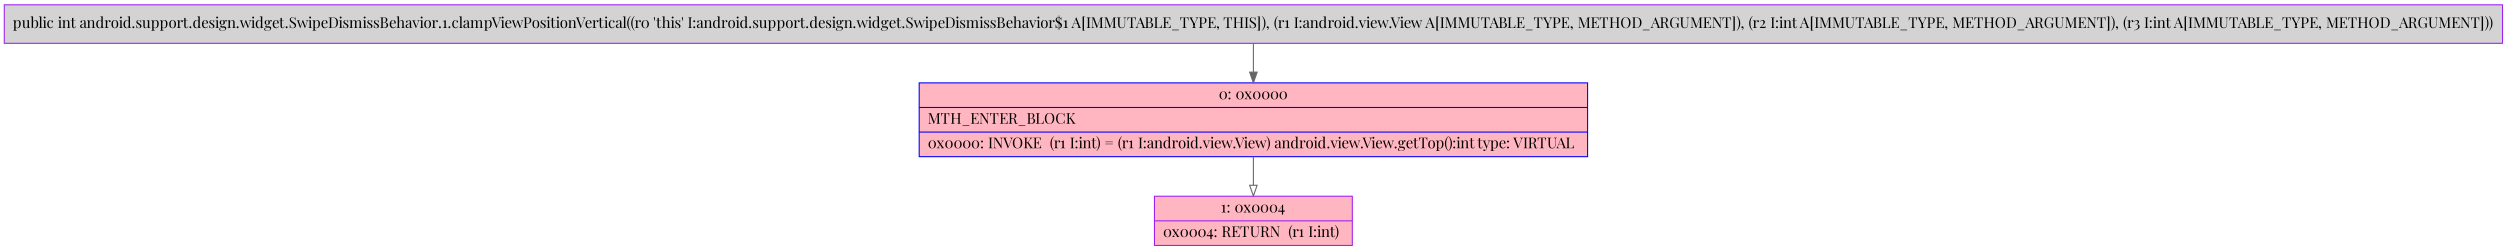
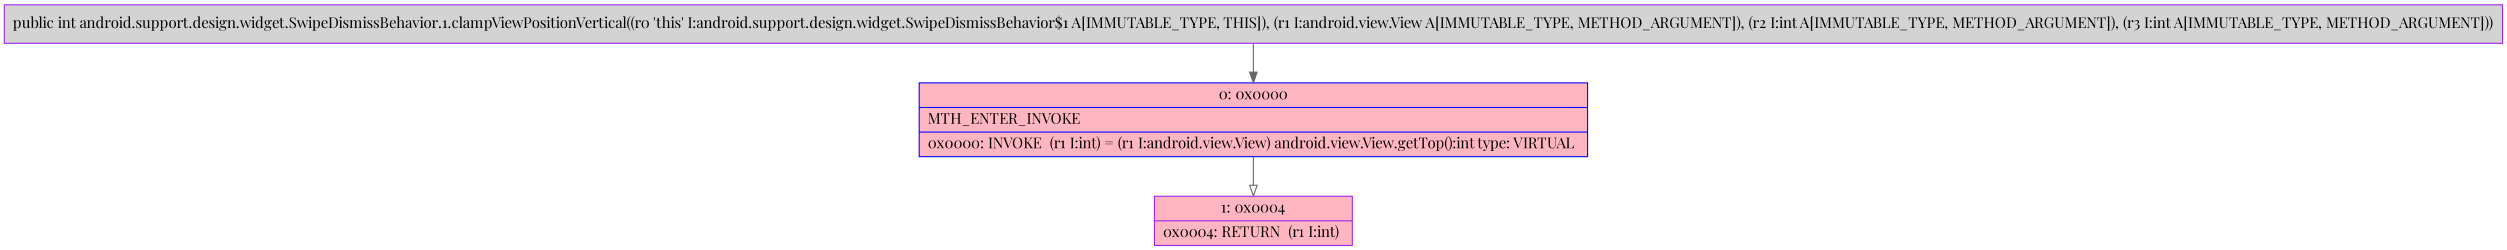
(1002, 119) -> (1004, 119)
